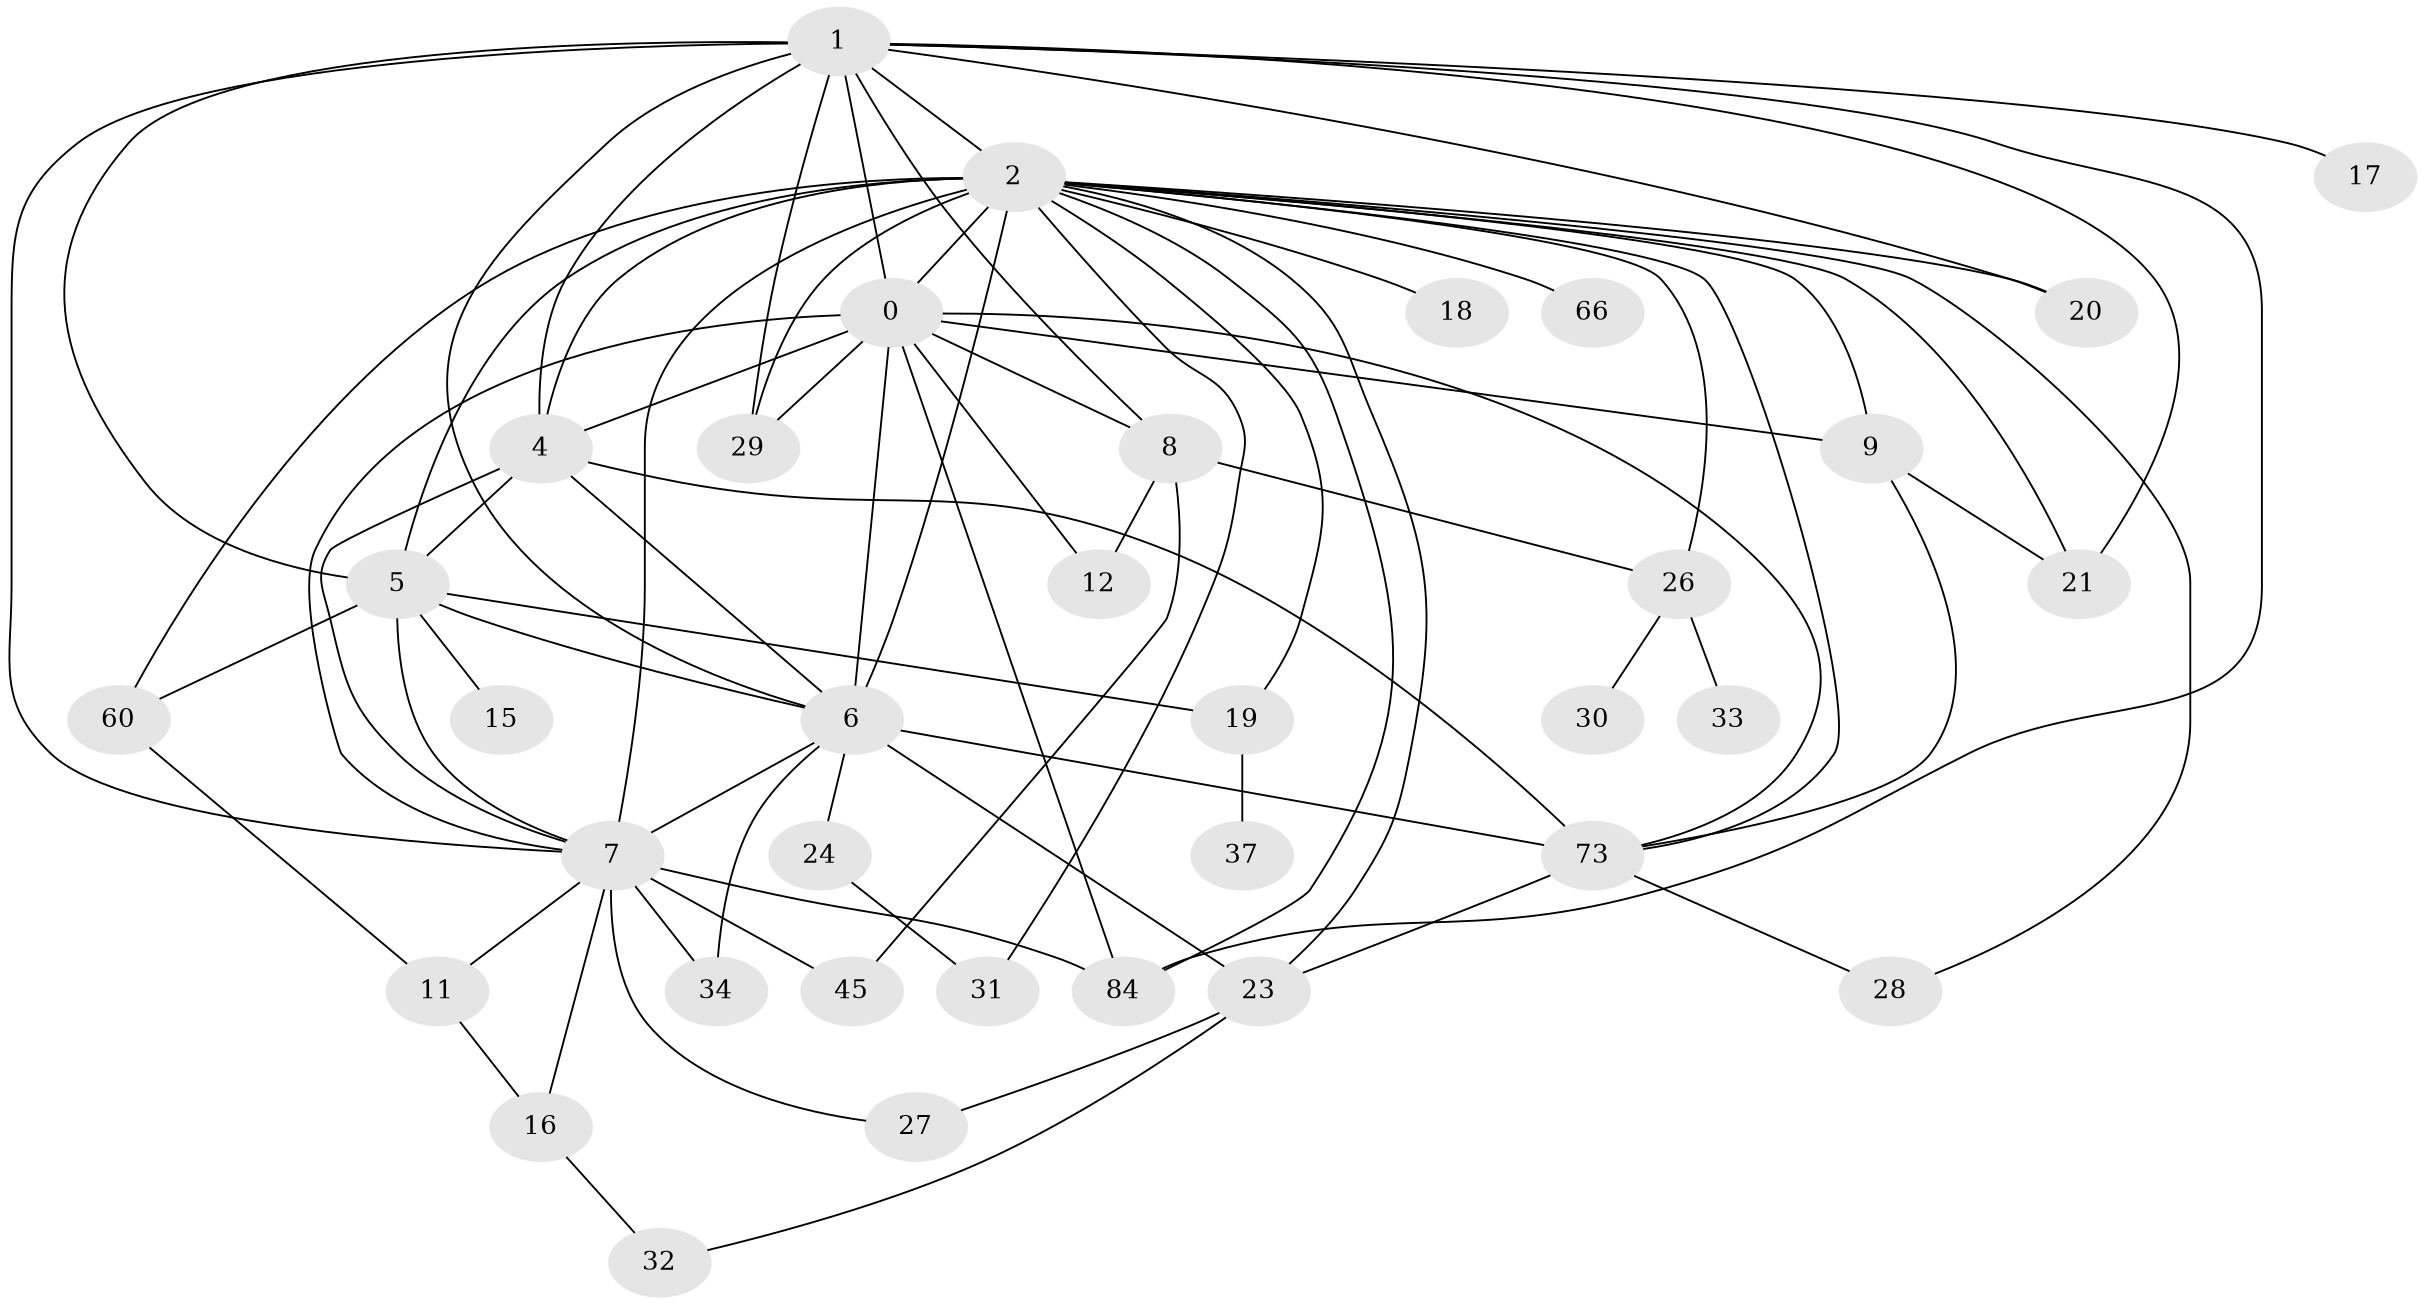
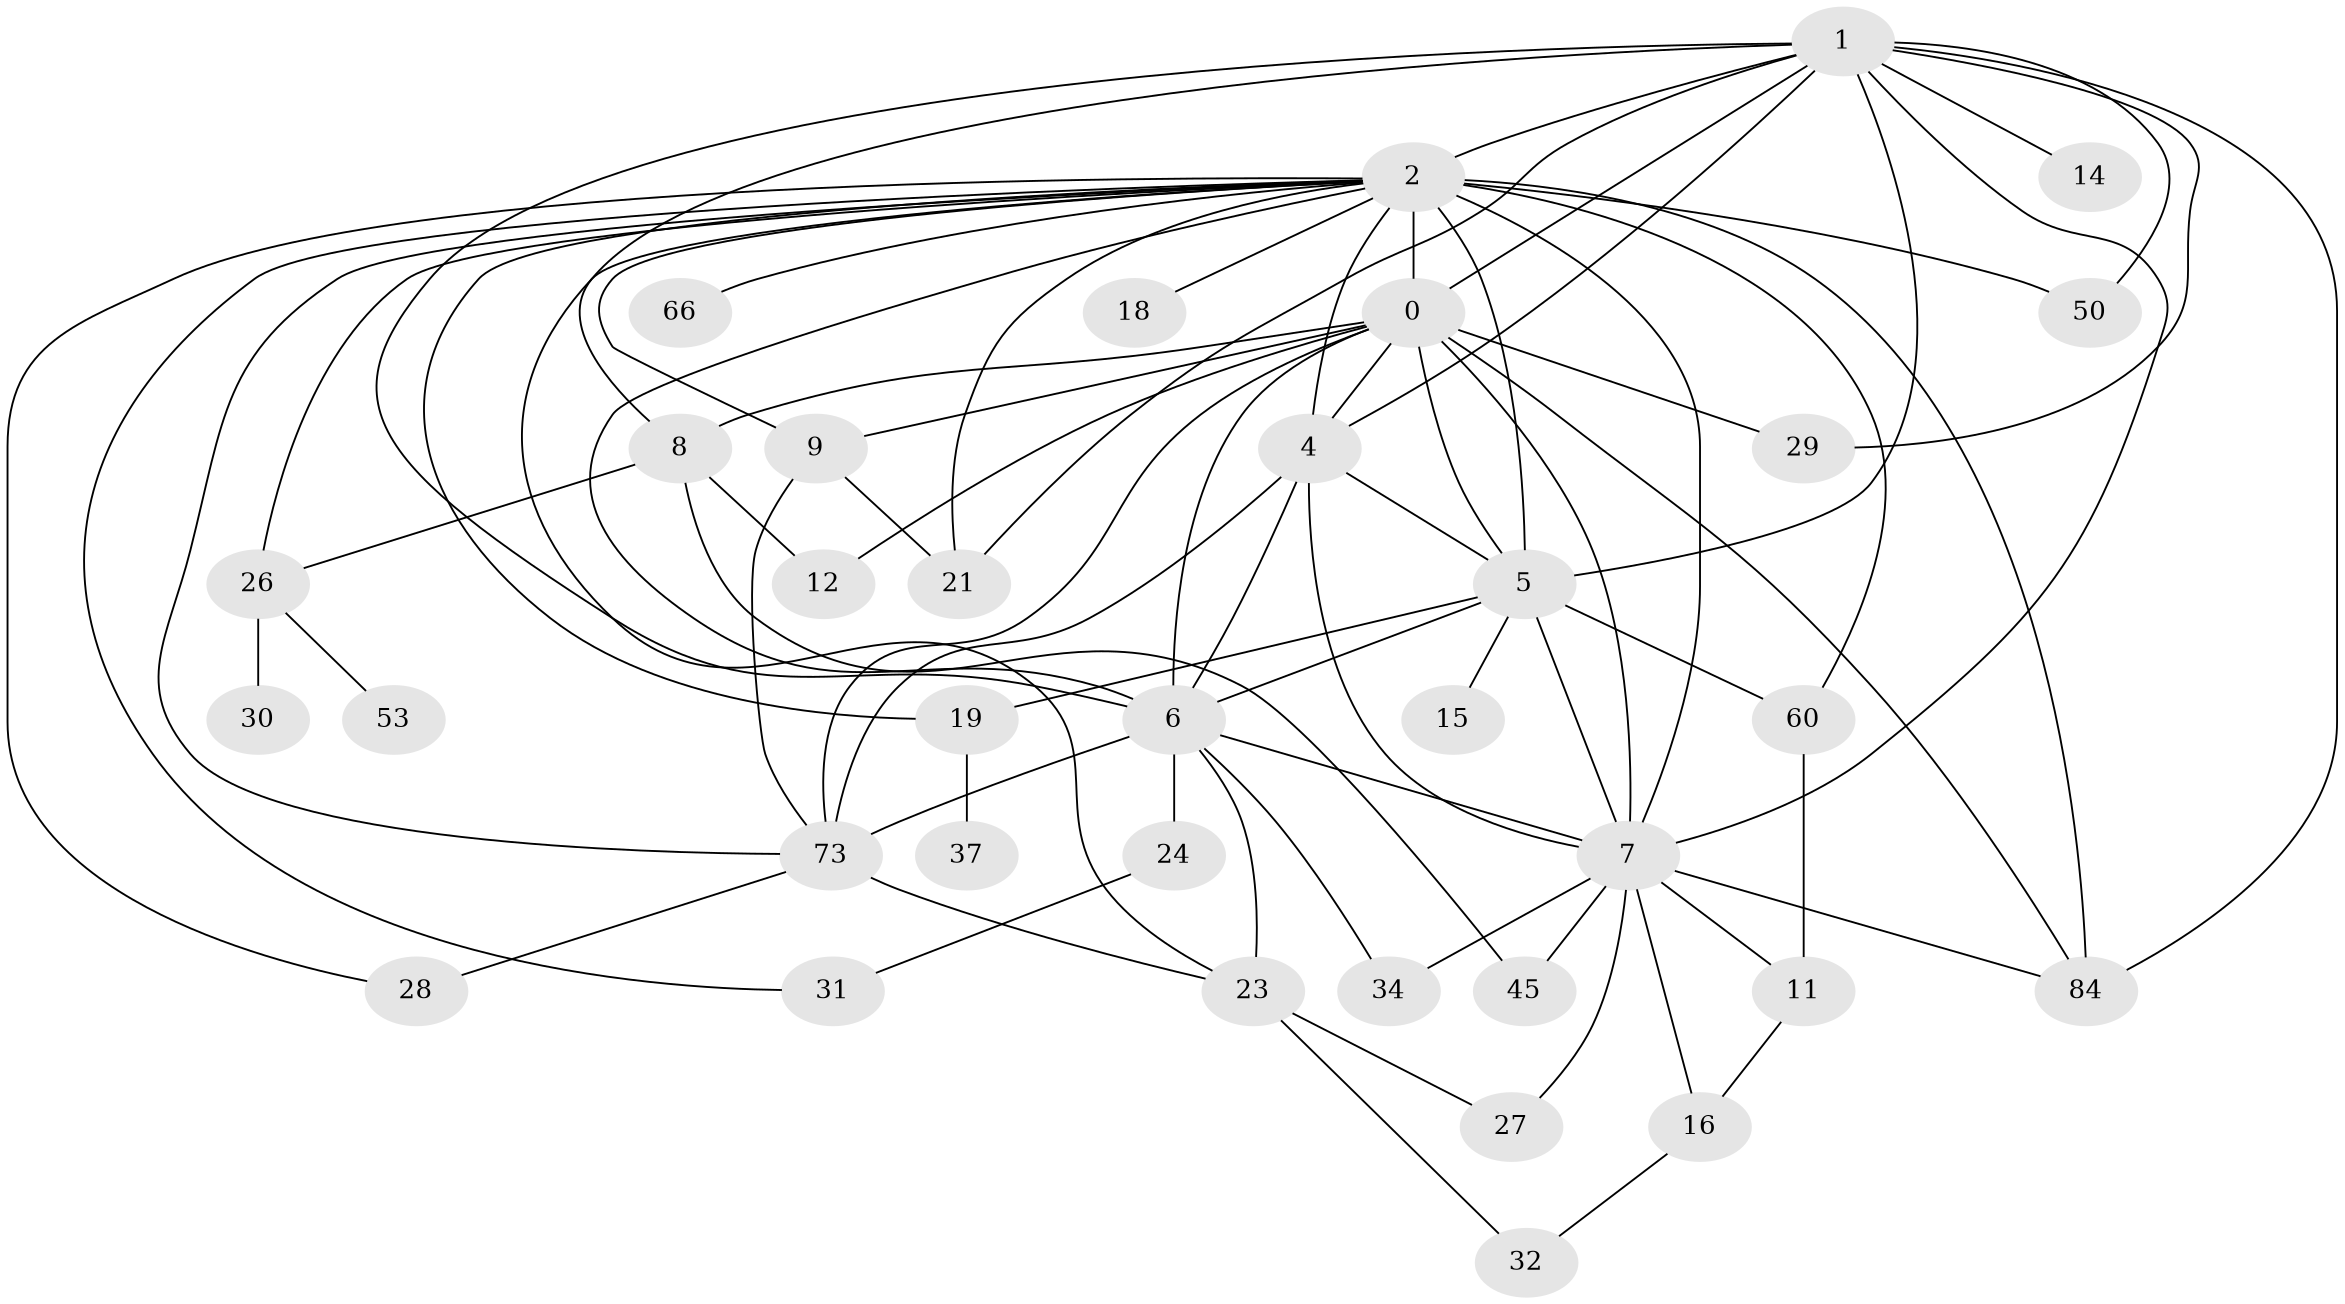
(2366, 177) -> (2090, 177)
(830, 273) -> none
(2087, 313) -> (2090, 313)
none -> (1448, 455)
(1729, 720) -> (394, 720)
